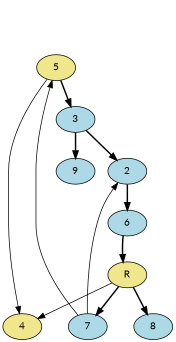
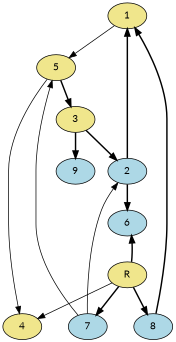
none -> (127, 16)
(76, 119) -> (76, 119)
(123, 245) -> (132, 252)
